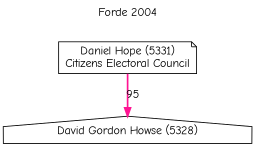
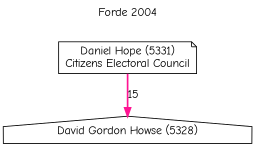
(133, 95) -> (133, 95)
